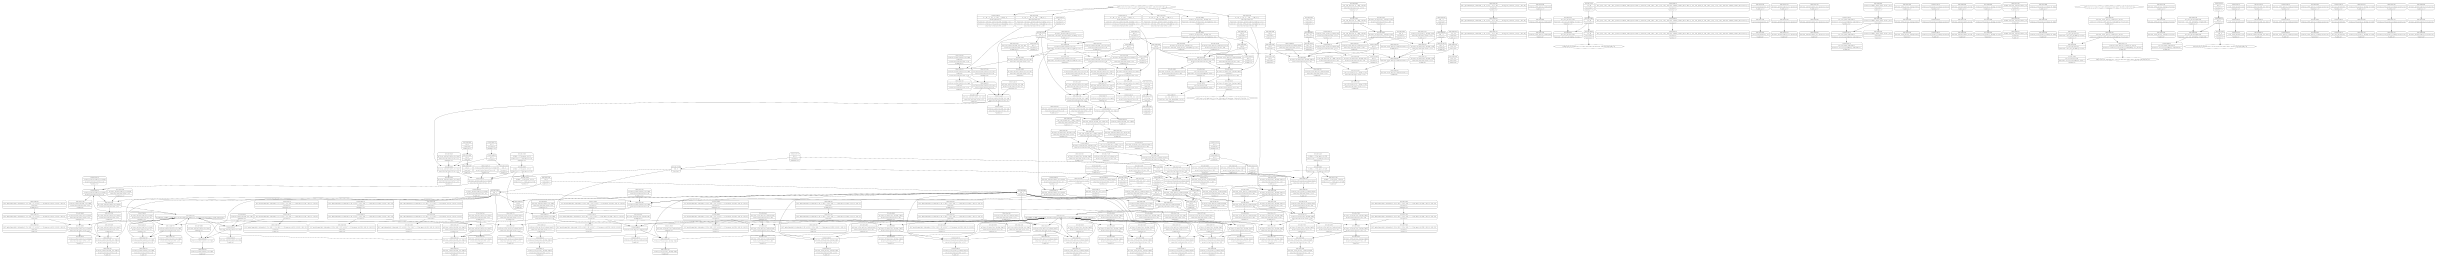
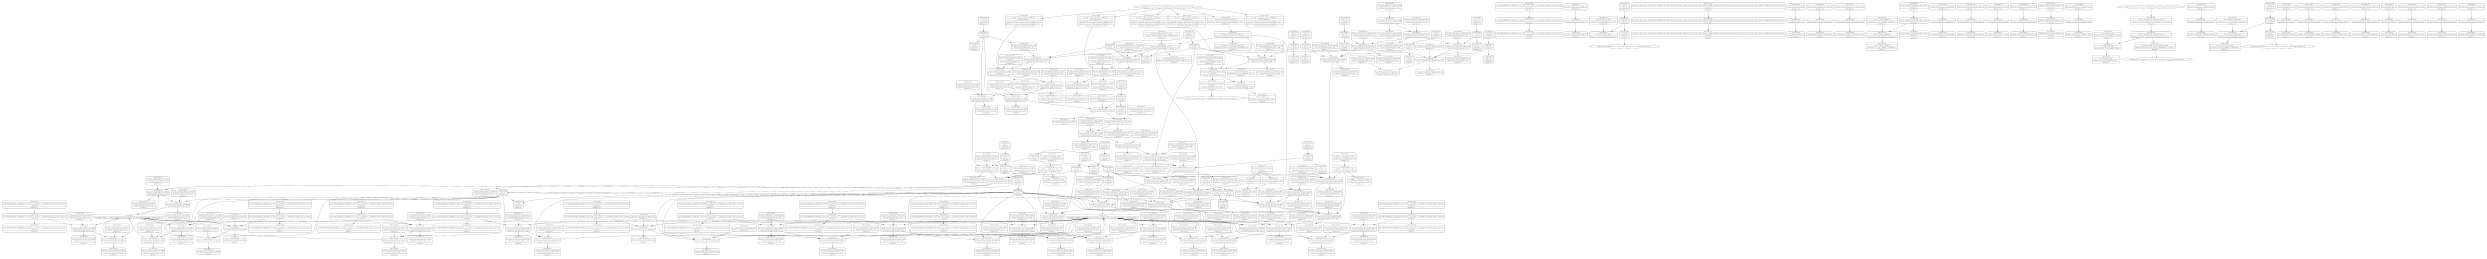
(1355, 85) -> none
none -> (1105, 157)
(1241, 240) -> none
